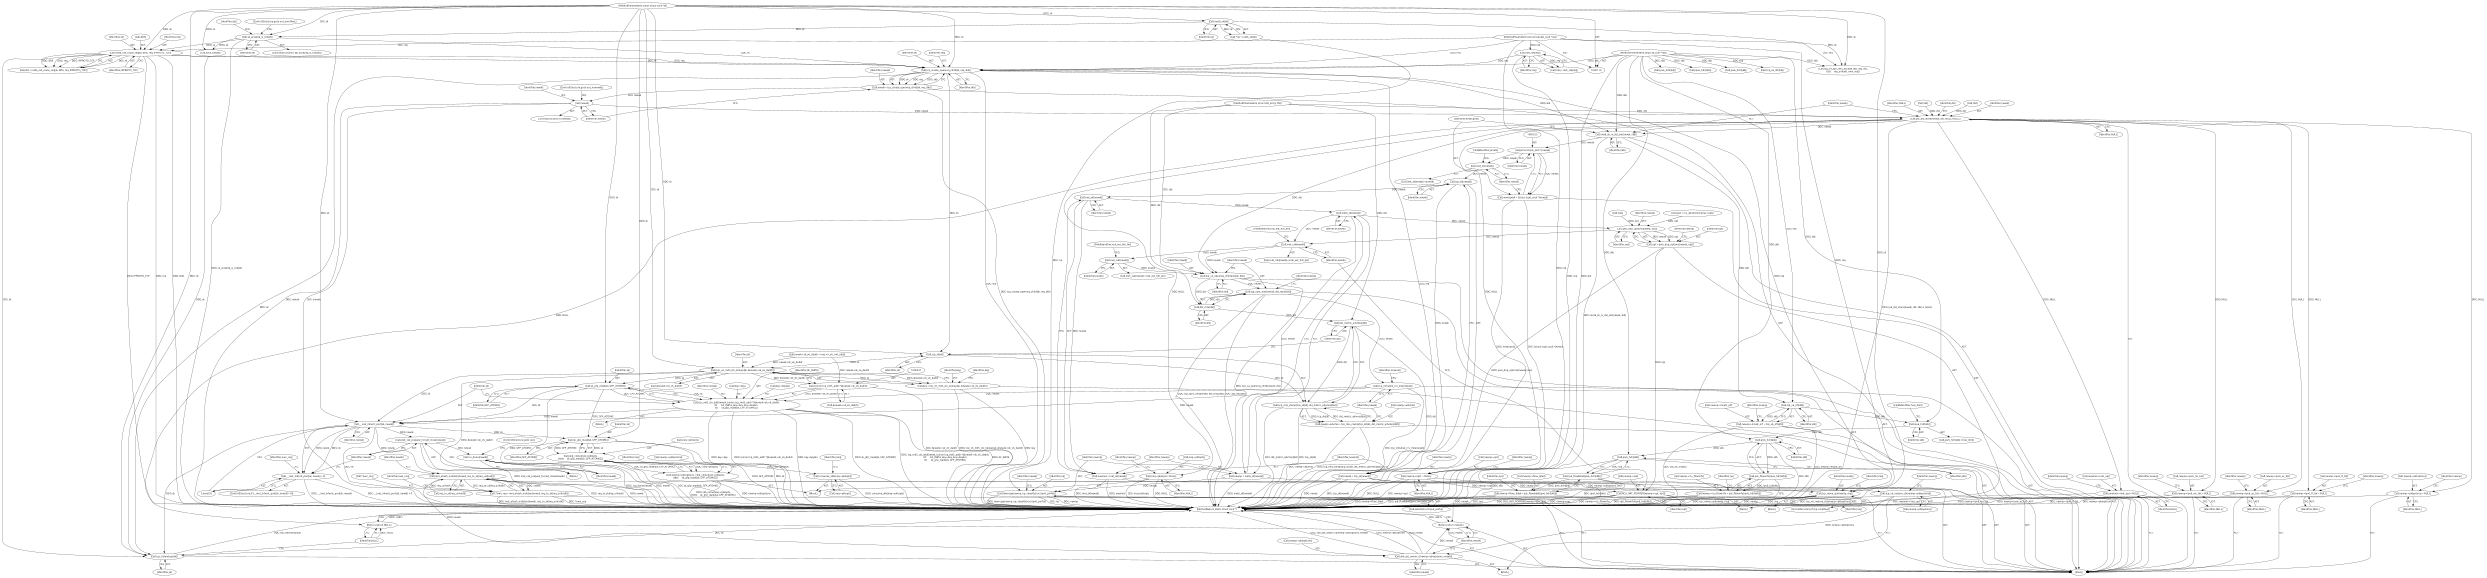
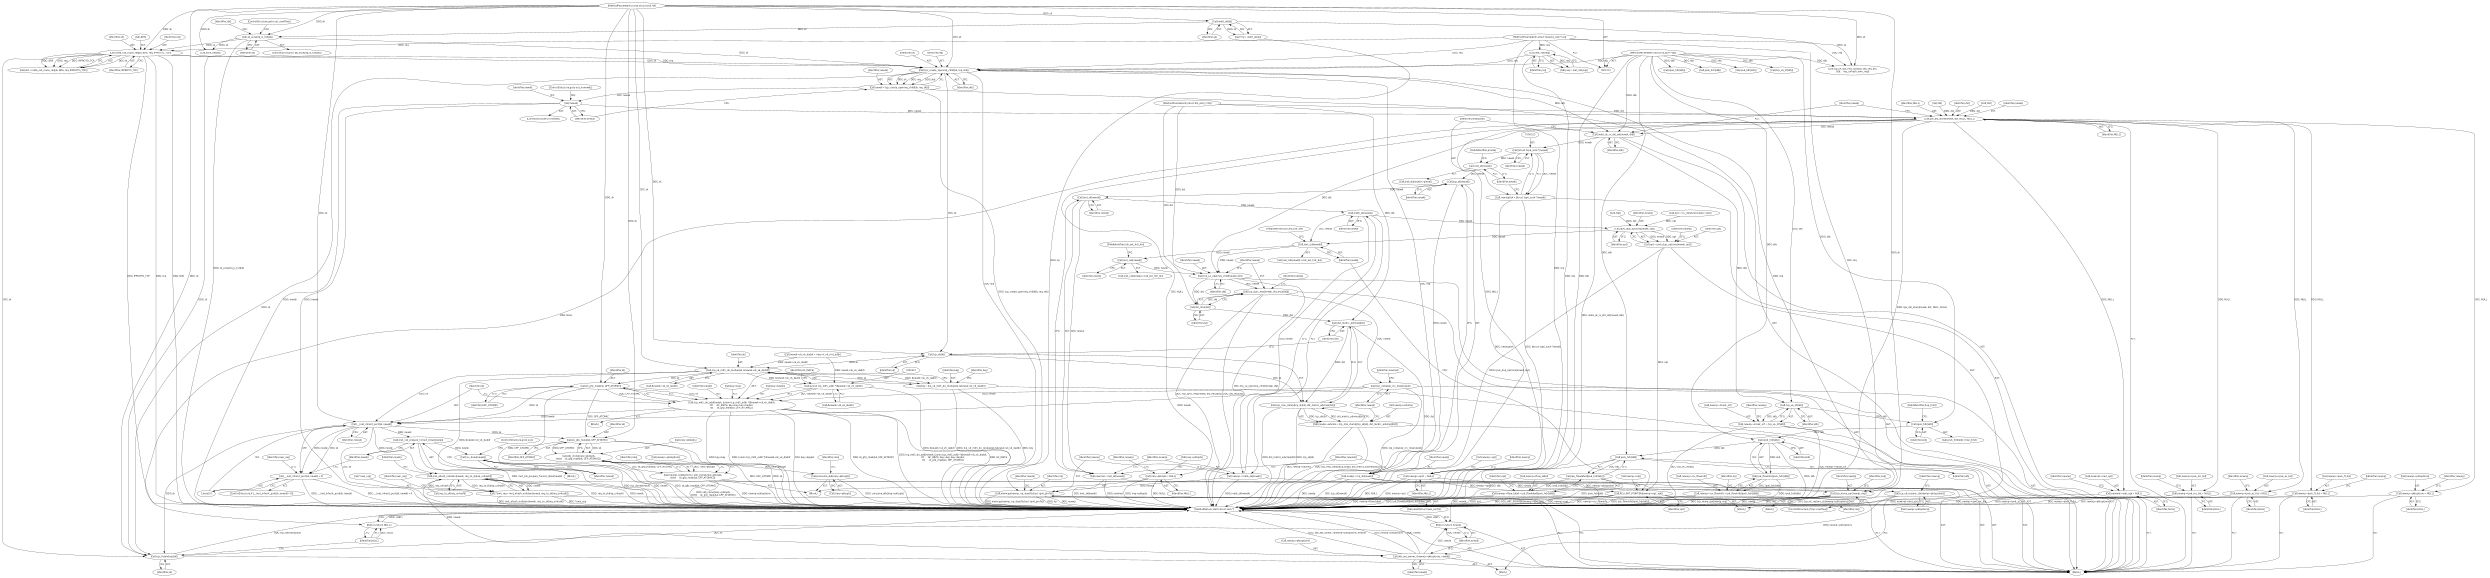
(1782, 494) -> (1790, 494)
